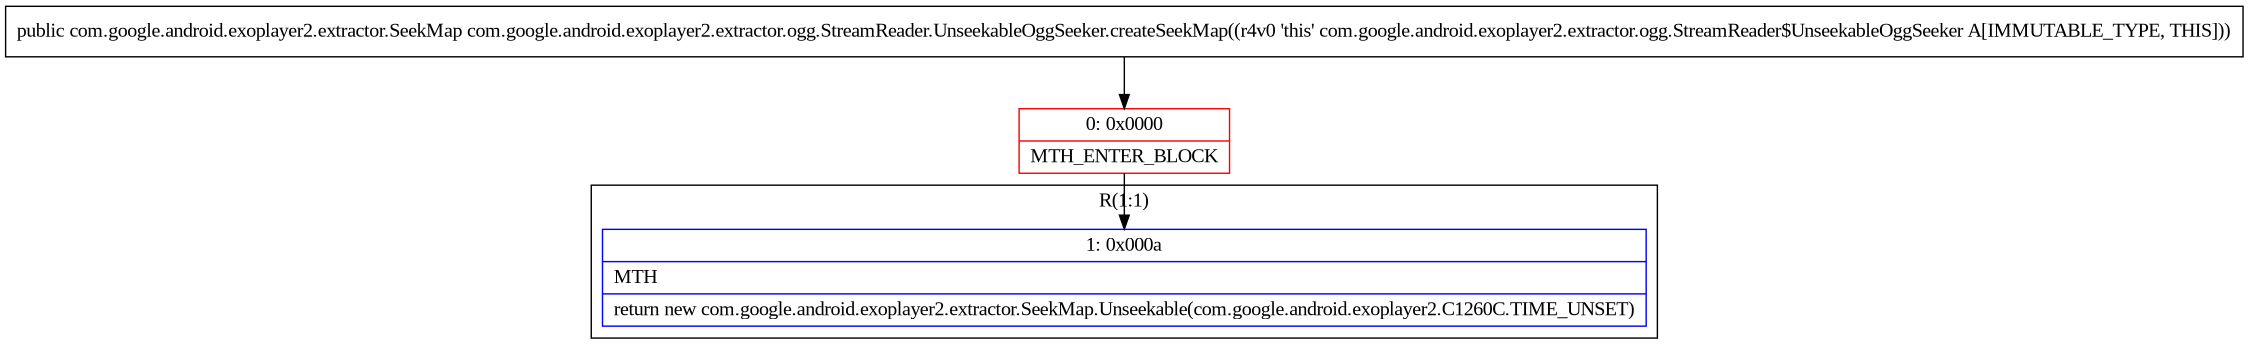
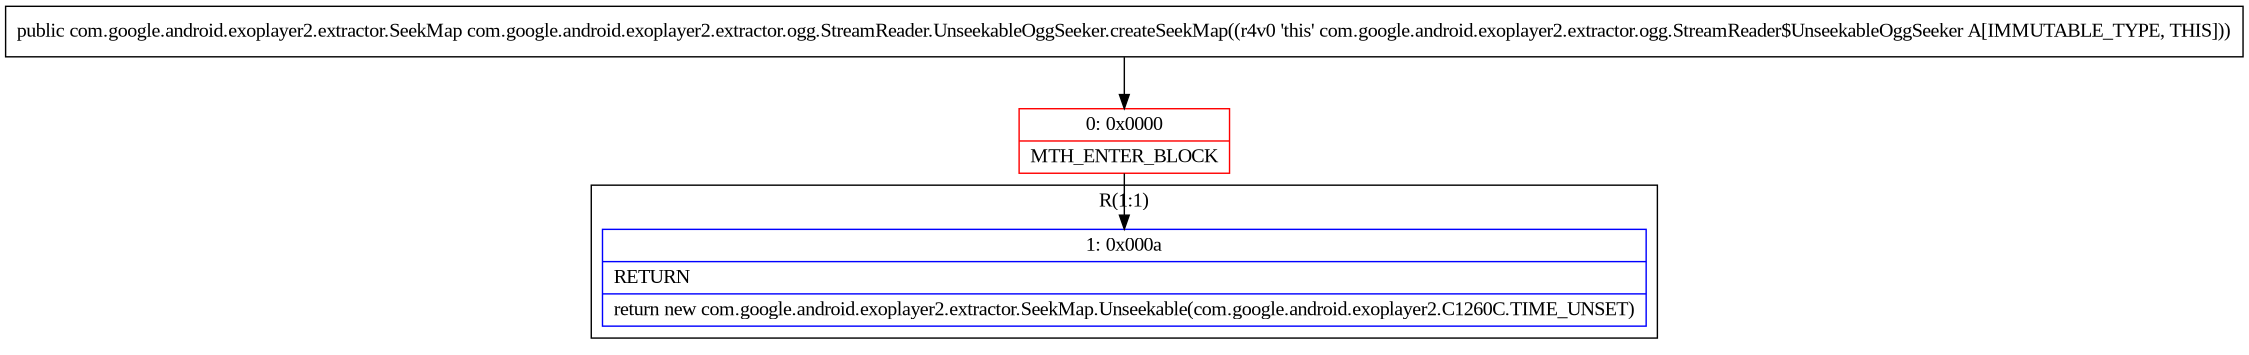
(635, 277) -> (652, 277)
